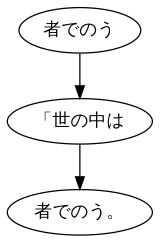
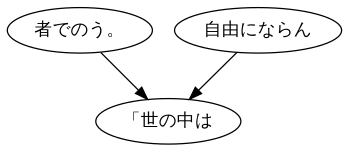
(80, 30) -> (258, 30)
(80, 161) -> (120, 71)
